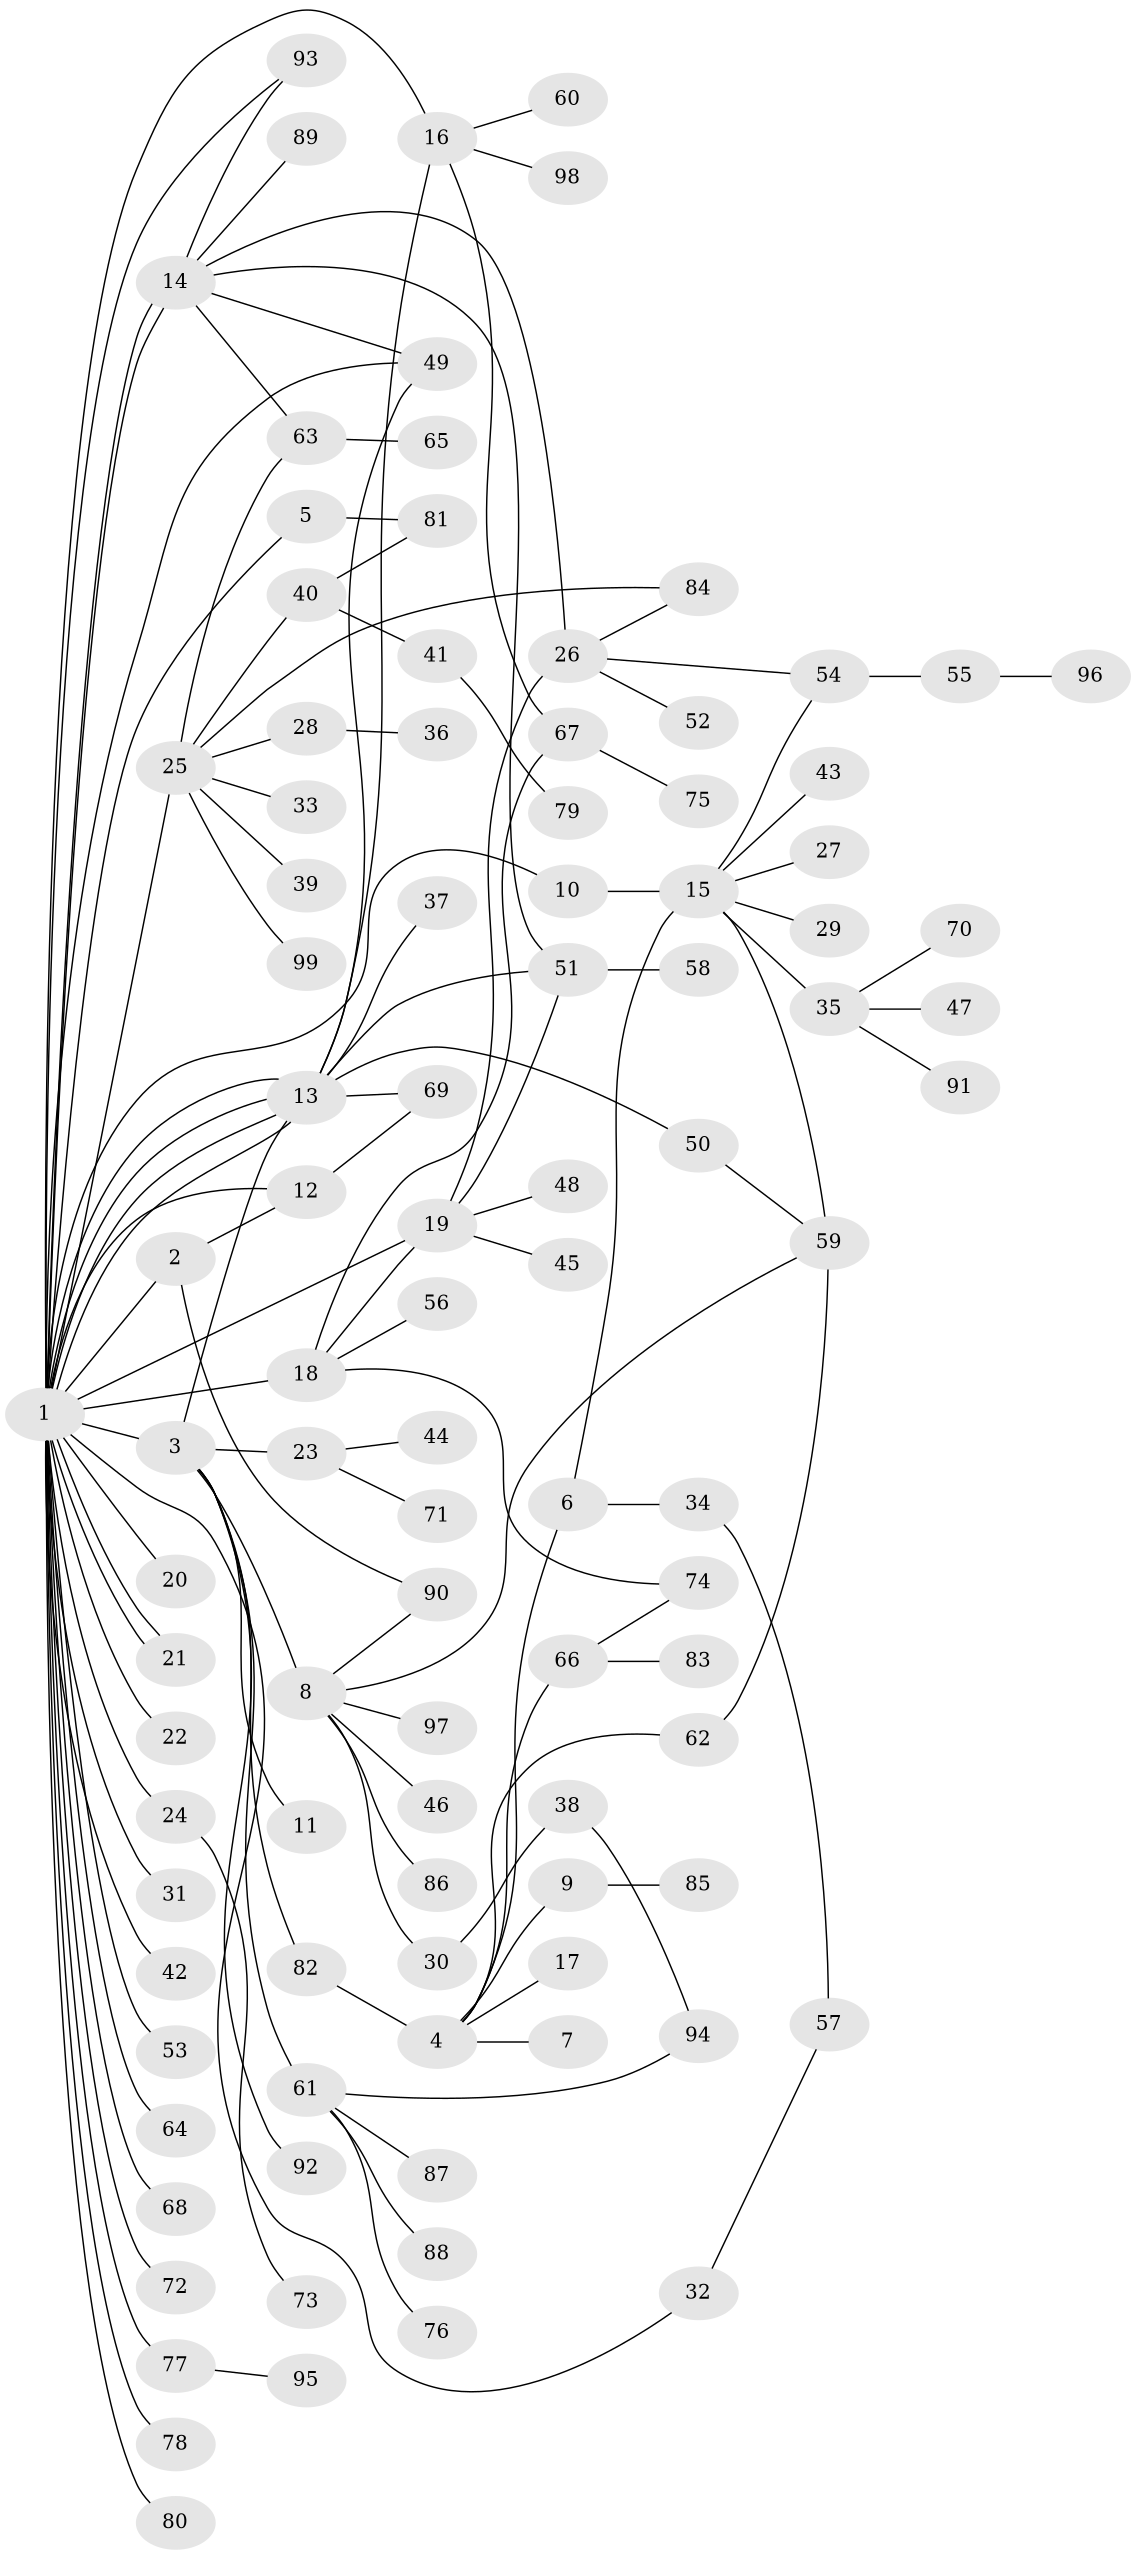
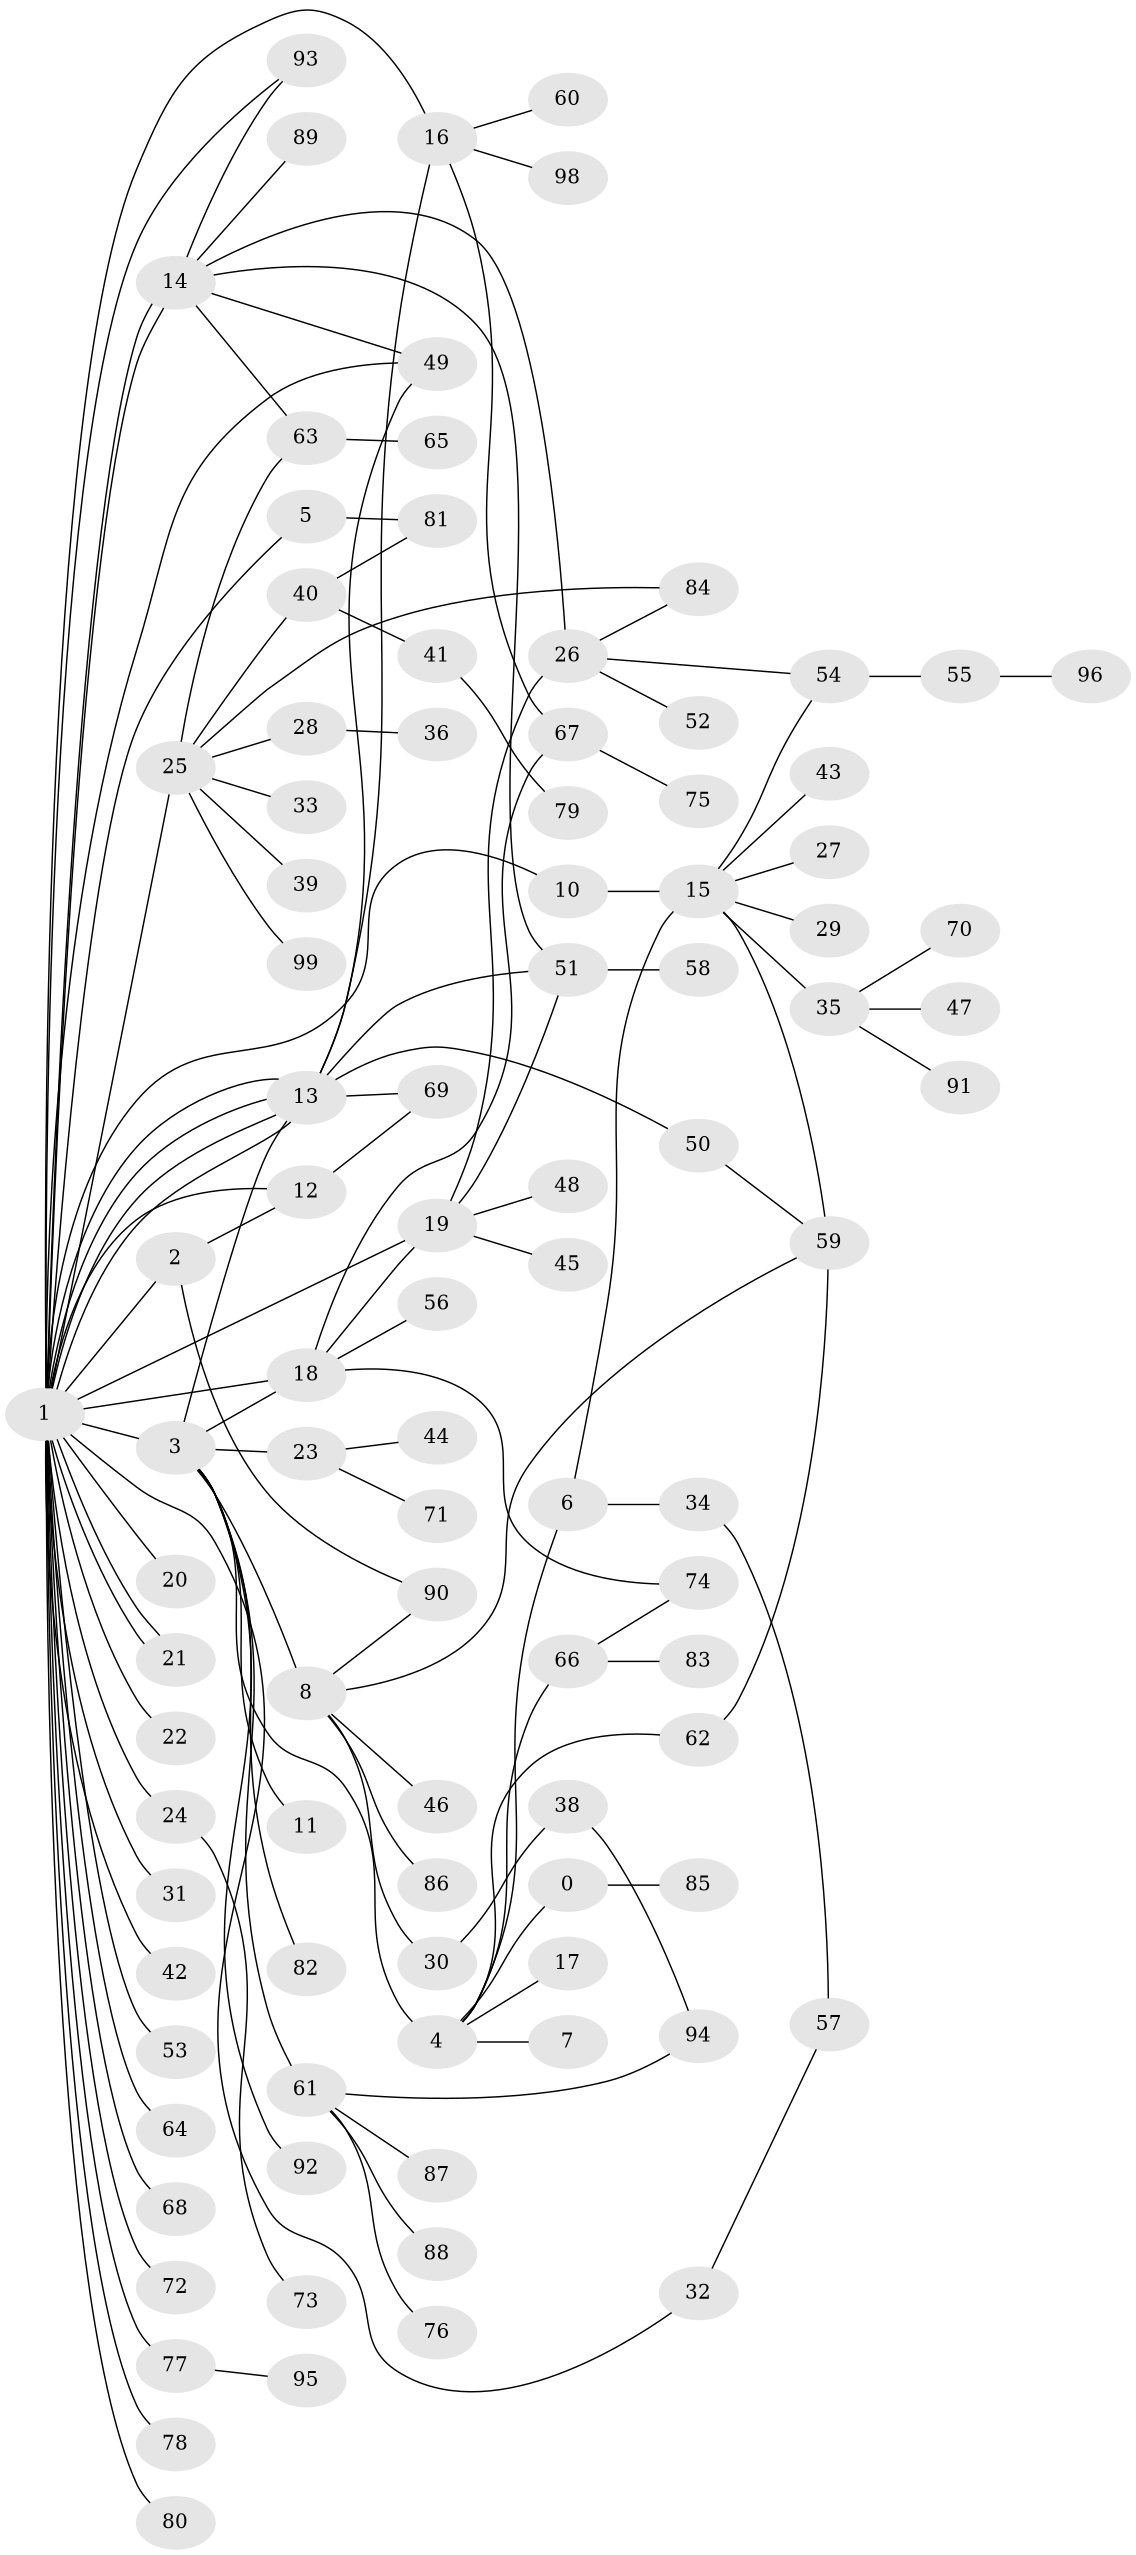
(437, 903) -> none
none -> (241, 1412)
(437, 1728) -> none
(568, 1885) -> (568, 1885)
(372, 2006) -> (293, 1755)
